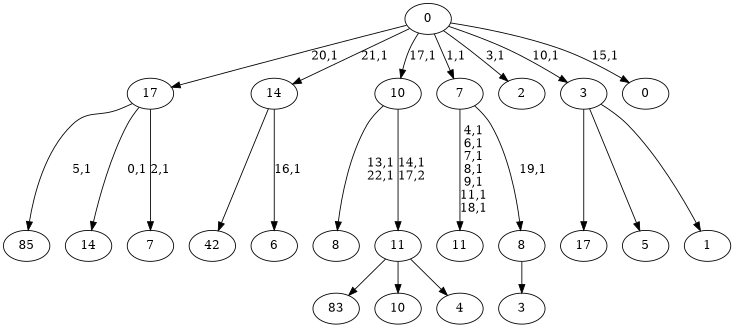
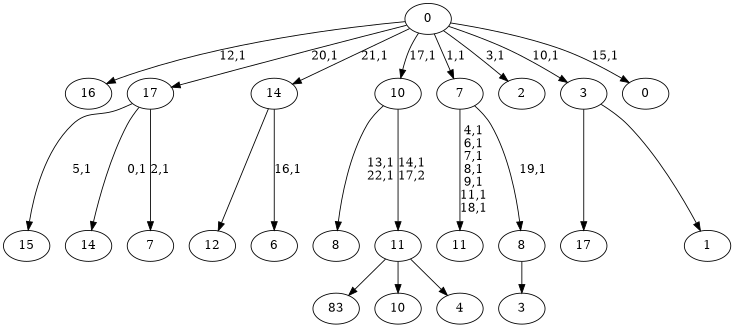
none -> (89, 94)
(27, 246) -> (27, 246)
(212, 246) -> (212, 246)
(646, 246) -> none
